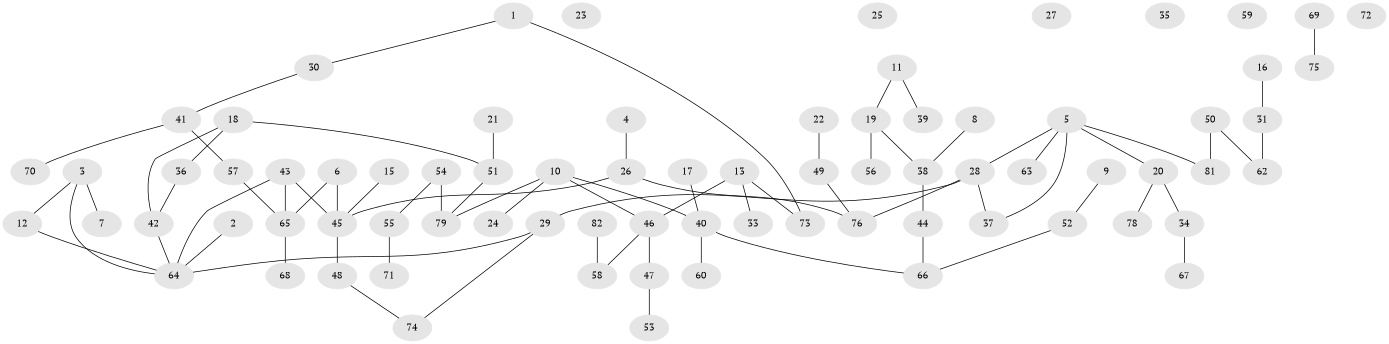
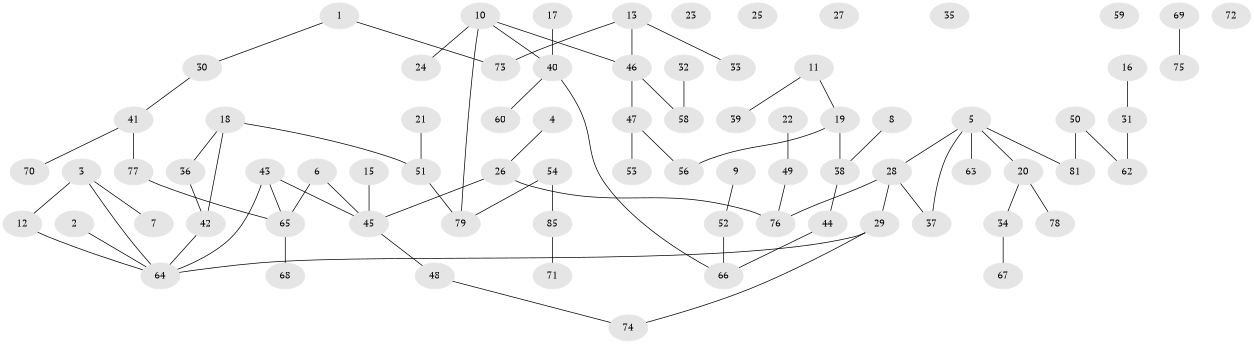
none -> (658, 146)
(233, 172) -> (134, 172)
(389, 224) -> (552, 224)
(597, 224) -> (684, 68)
